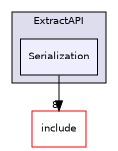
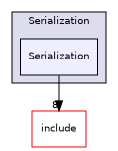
(59, 22) -> (59, 22)
